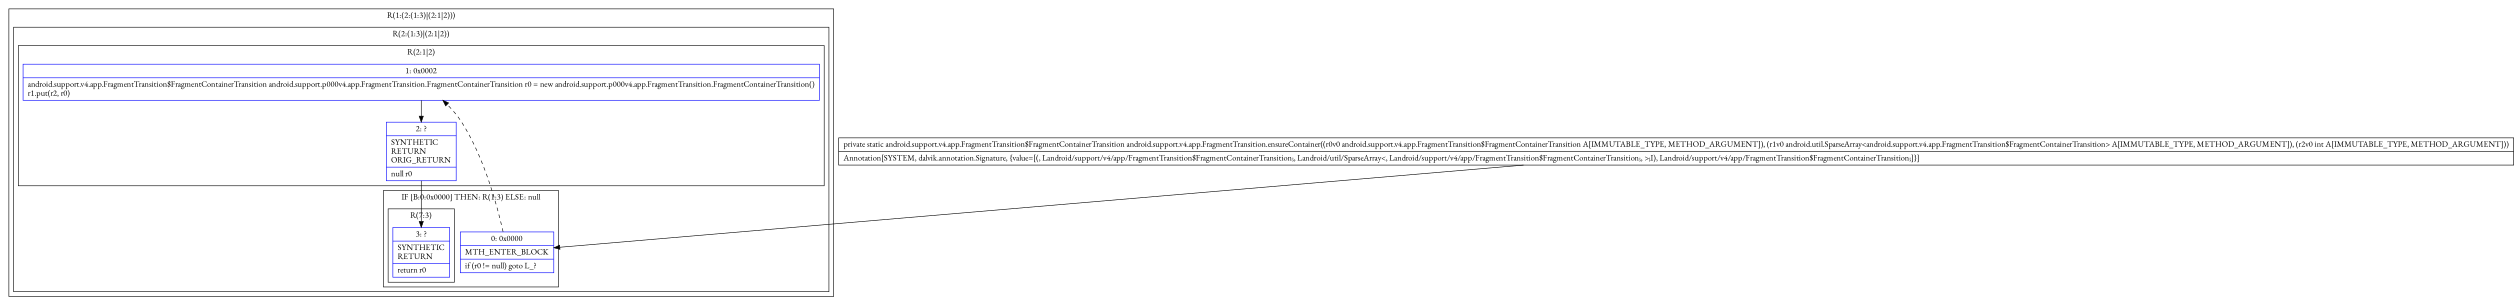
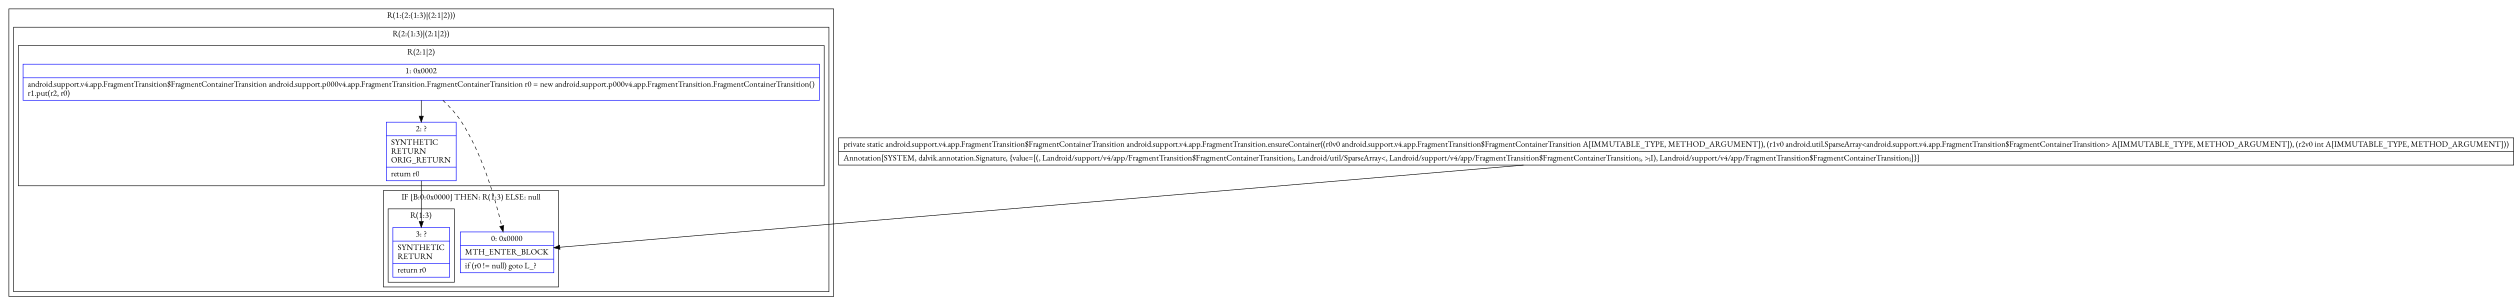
(483, 165) -> (480, 159)
(402, 174) -> (406, 174)
(421, 216) -> (421, 216)
